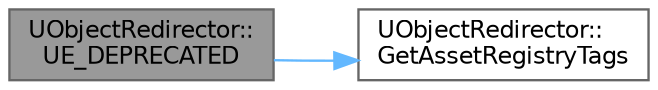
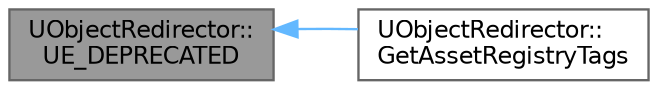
(304, 61) -> (328, 29)
